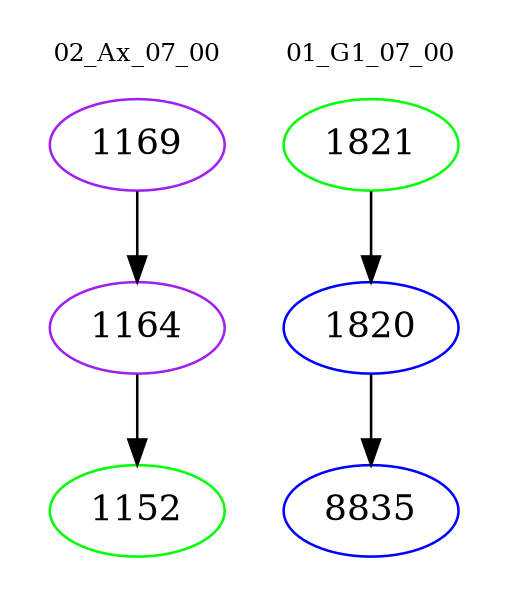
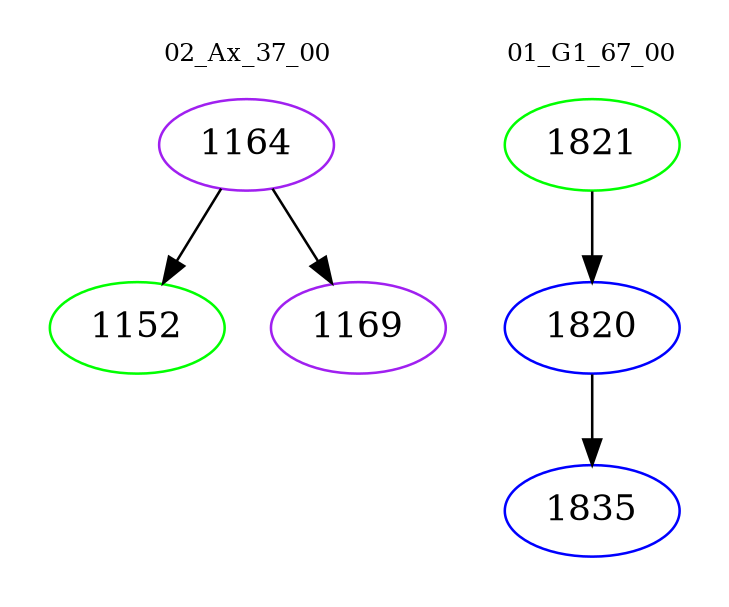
(137, 55) -> (248, 55)
(371, 55) -> (592, 55)
(137, 224) -> (295, 225)
(371, 511) -> (592, 511)
